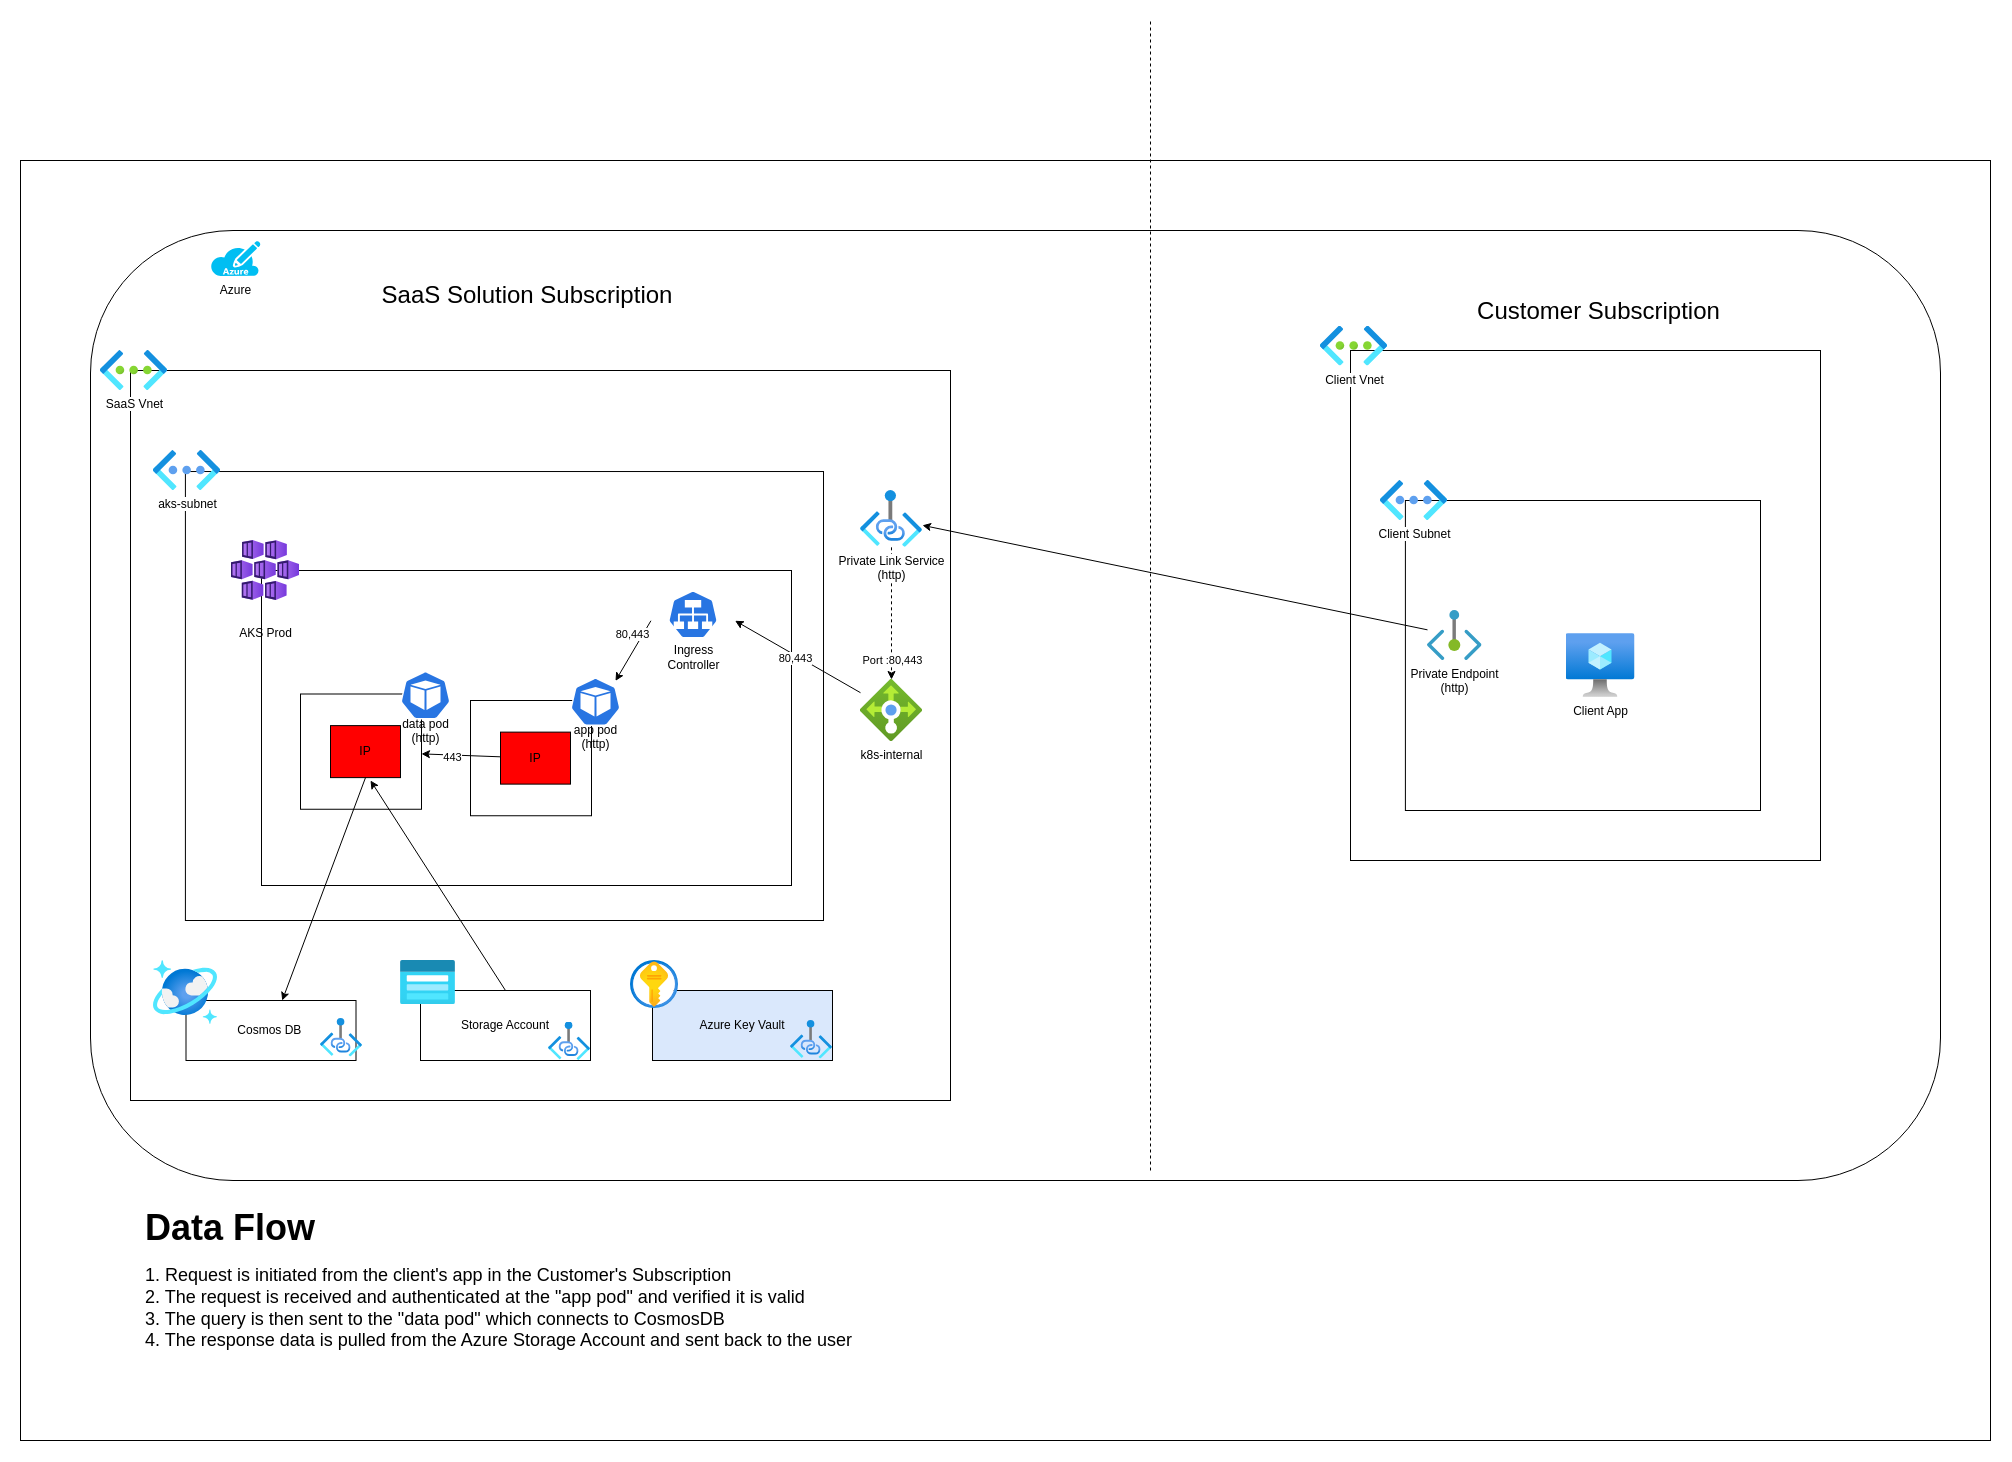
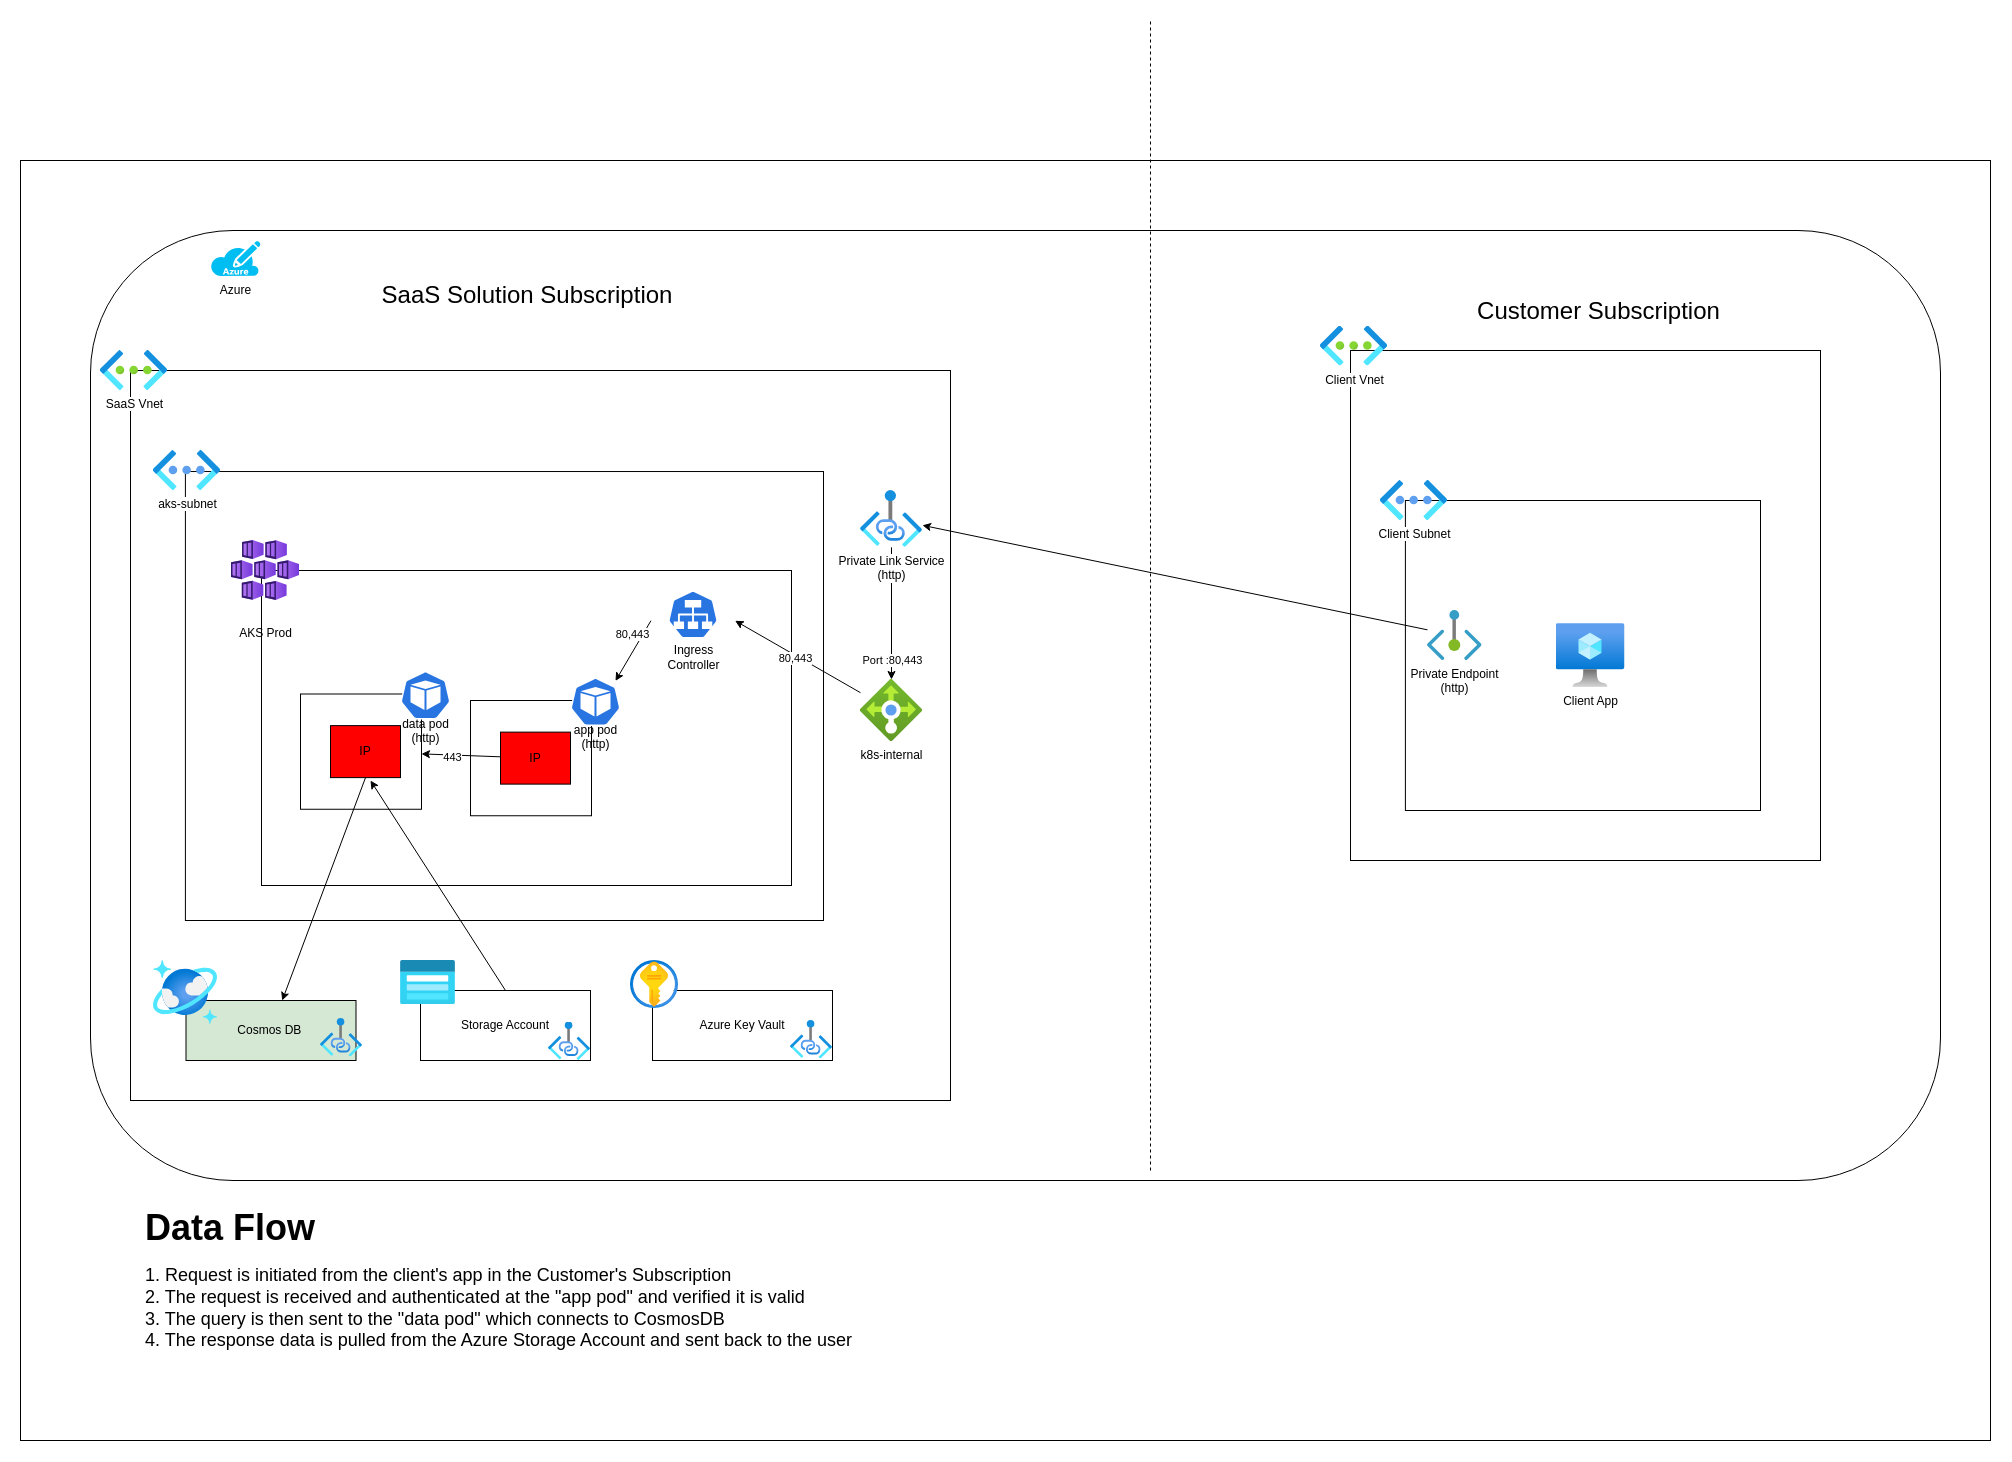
(892, 619) -> (892, 619)
(1601, 666) -> (1591, 656)
(743, 1026) -> (743, 1026)
(271, 1031) -> (271, 1031)
